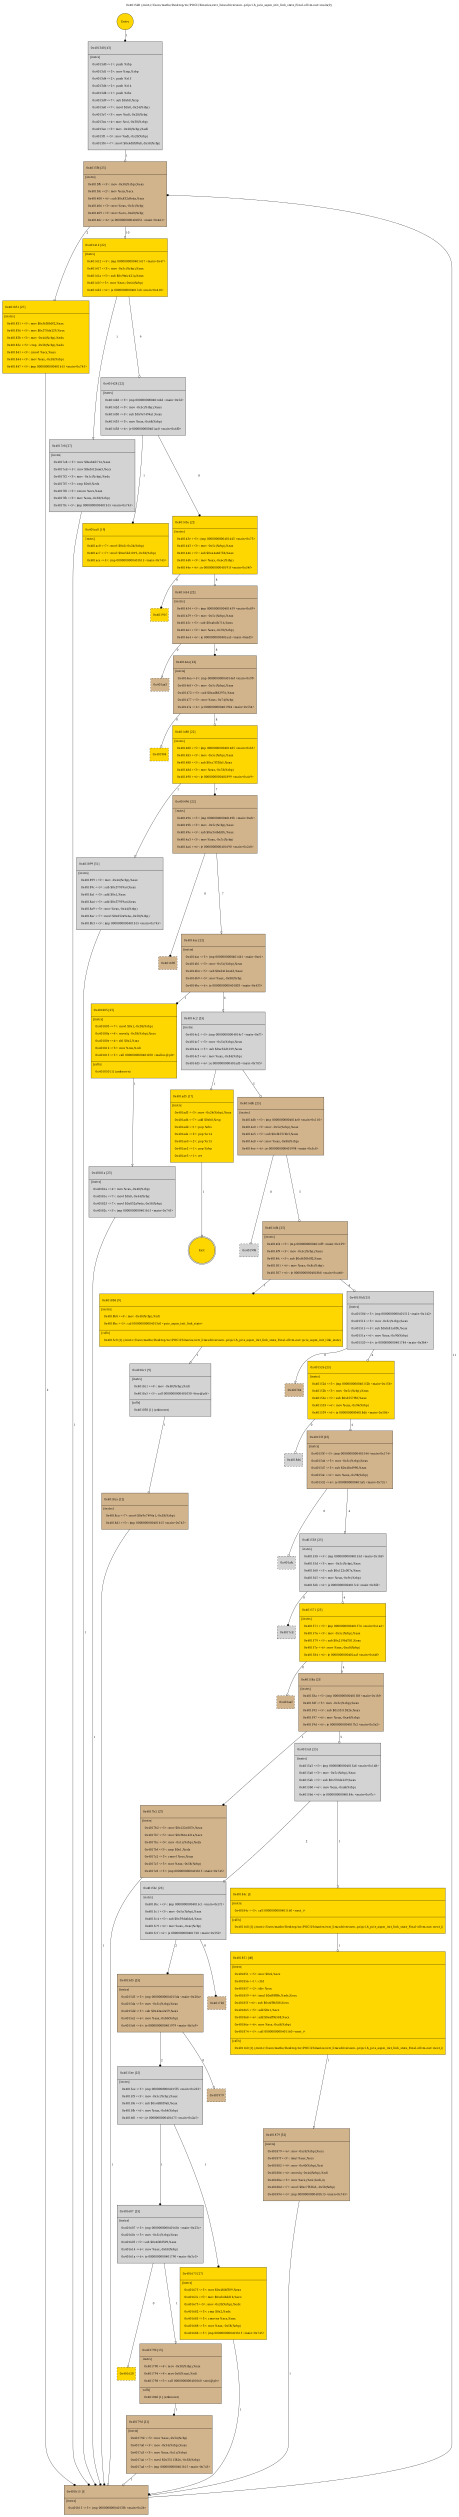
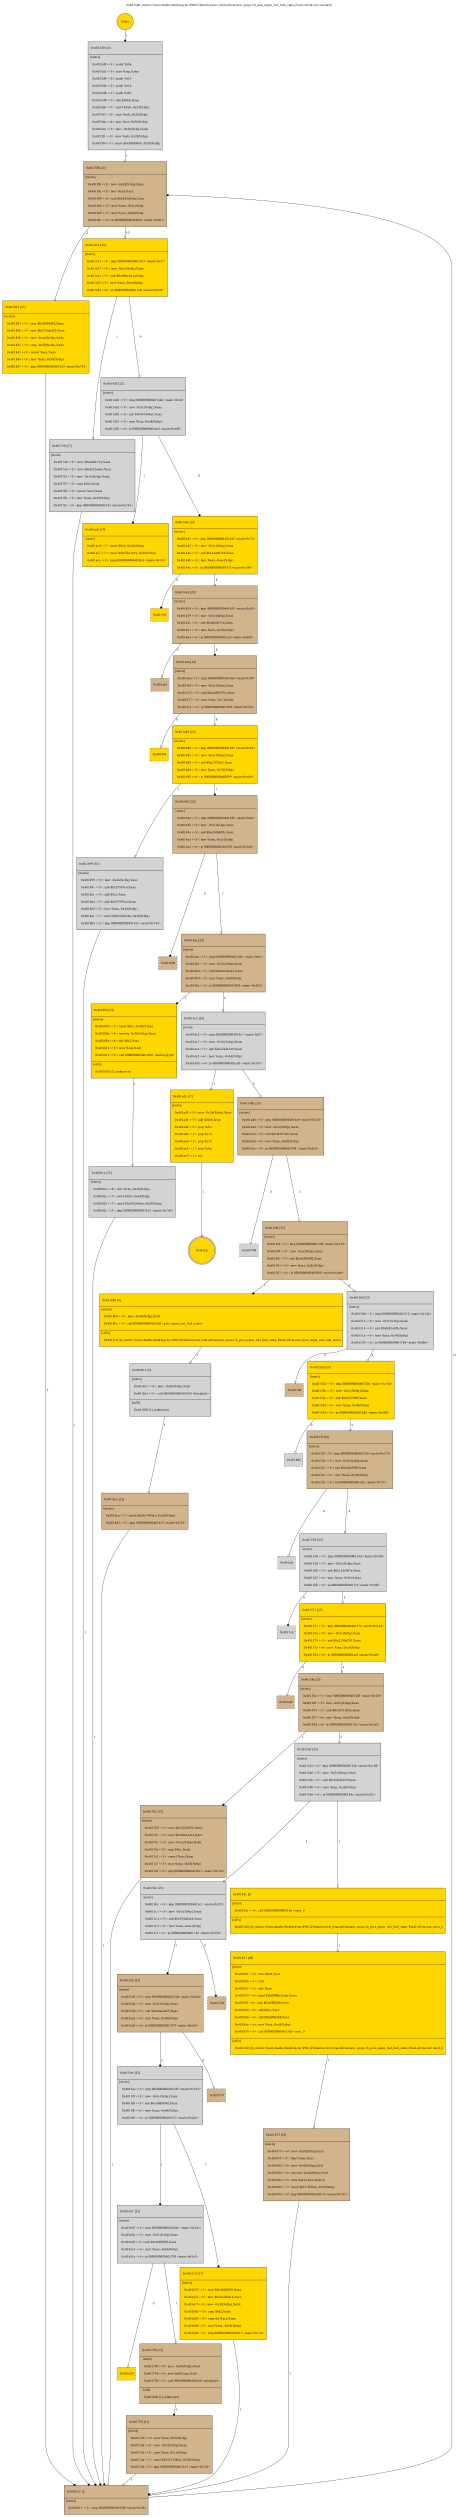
(202, 1250) -> (202, 1250)
